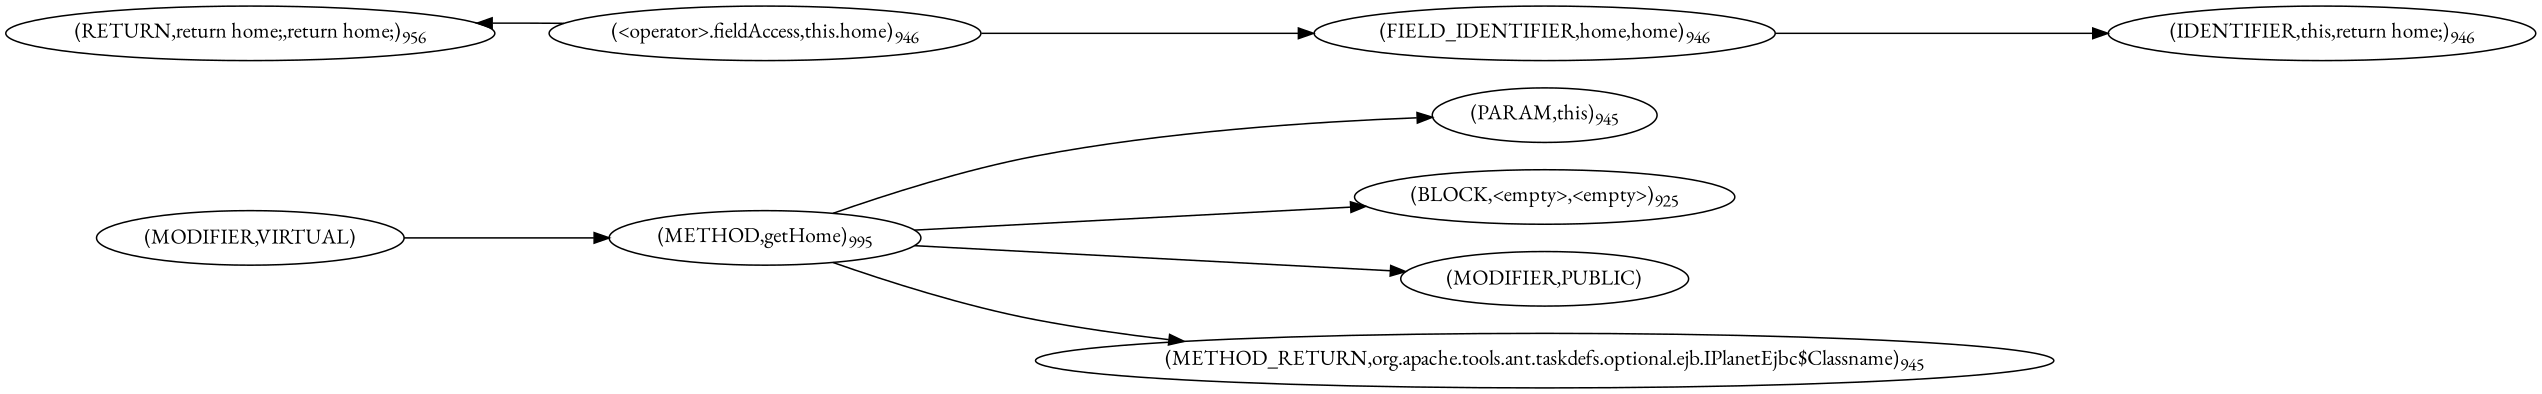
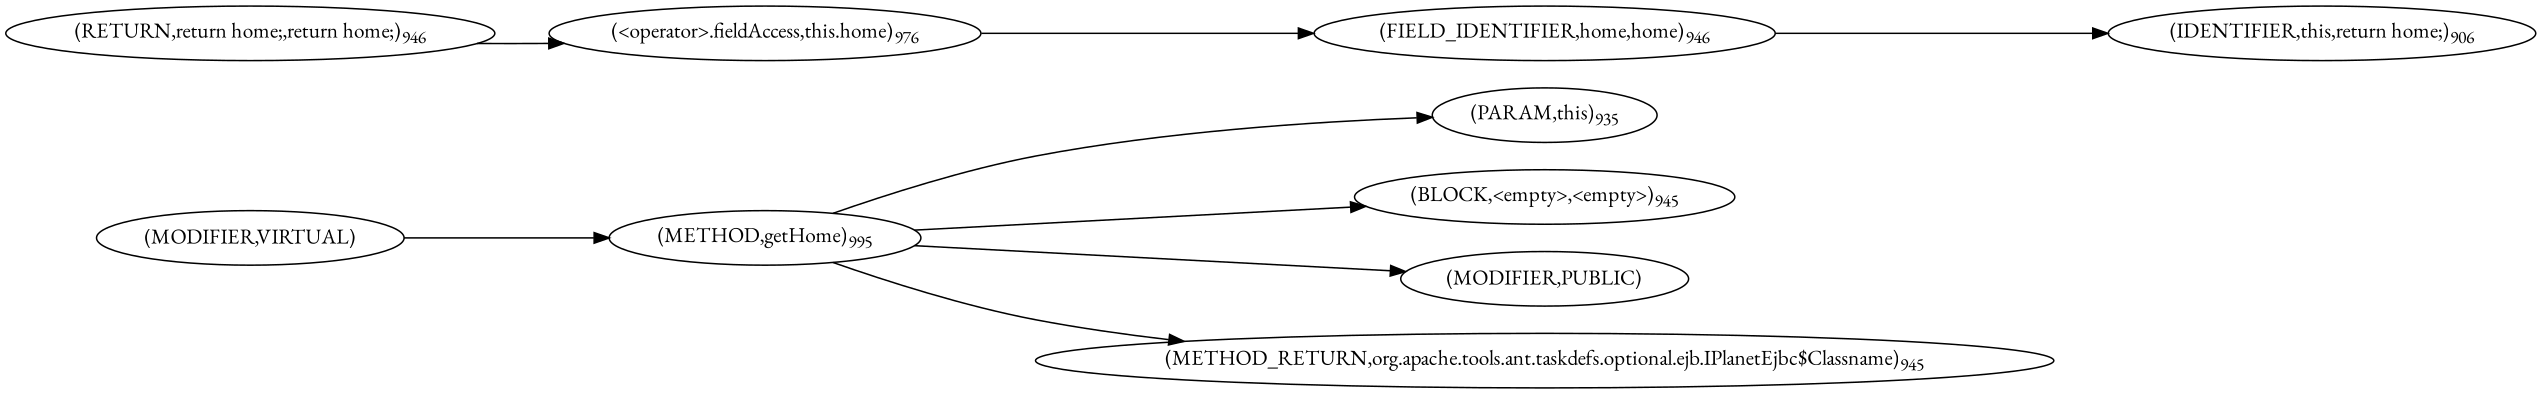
(528, 23) -> (513, 44)
(414, 31) -> (414, 31)
(907, 31) -> (907, 31)
(2462, 31) -> (2462, 31)
(1607, 113) -> (1607, 113)
(1667, 195) -> (1667, 195)
